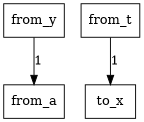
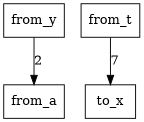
(39, 61) -> (39, 61)
(115, 61) -> (115, 61)
